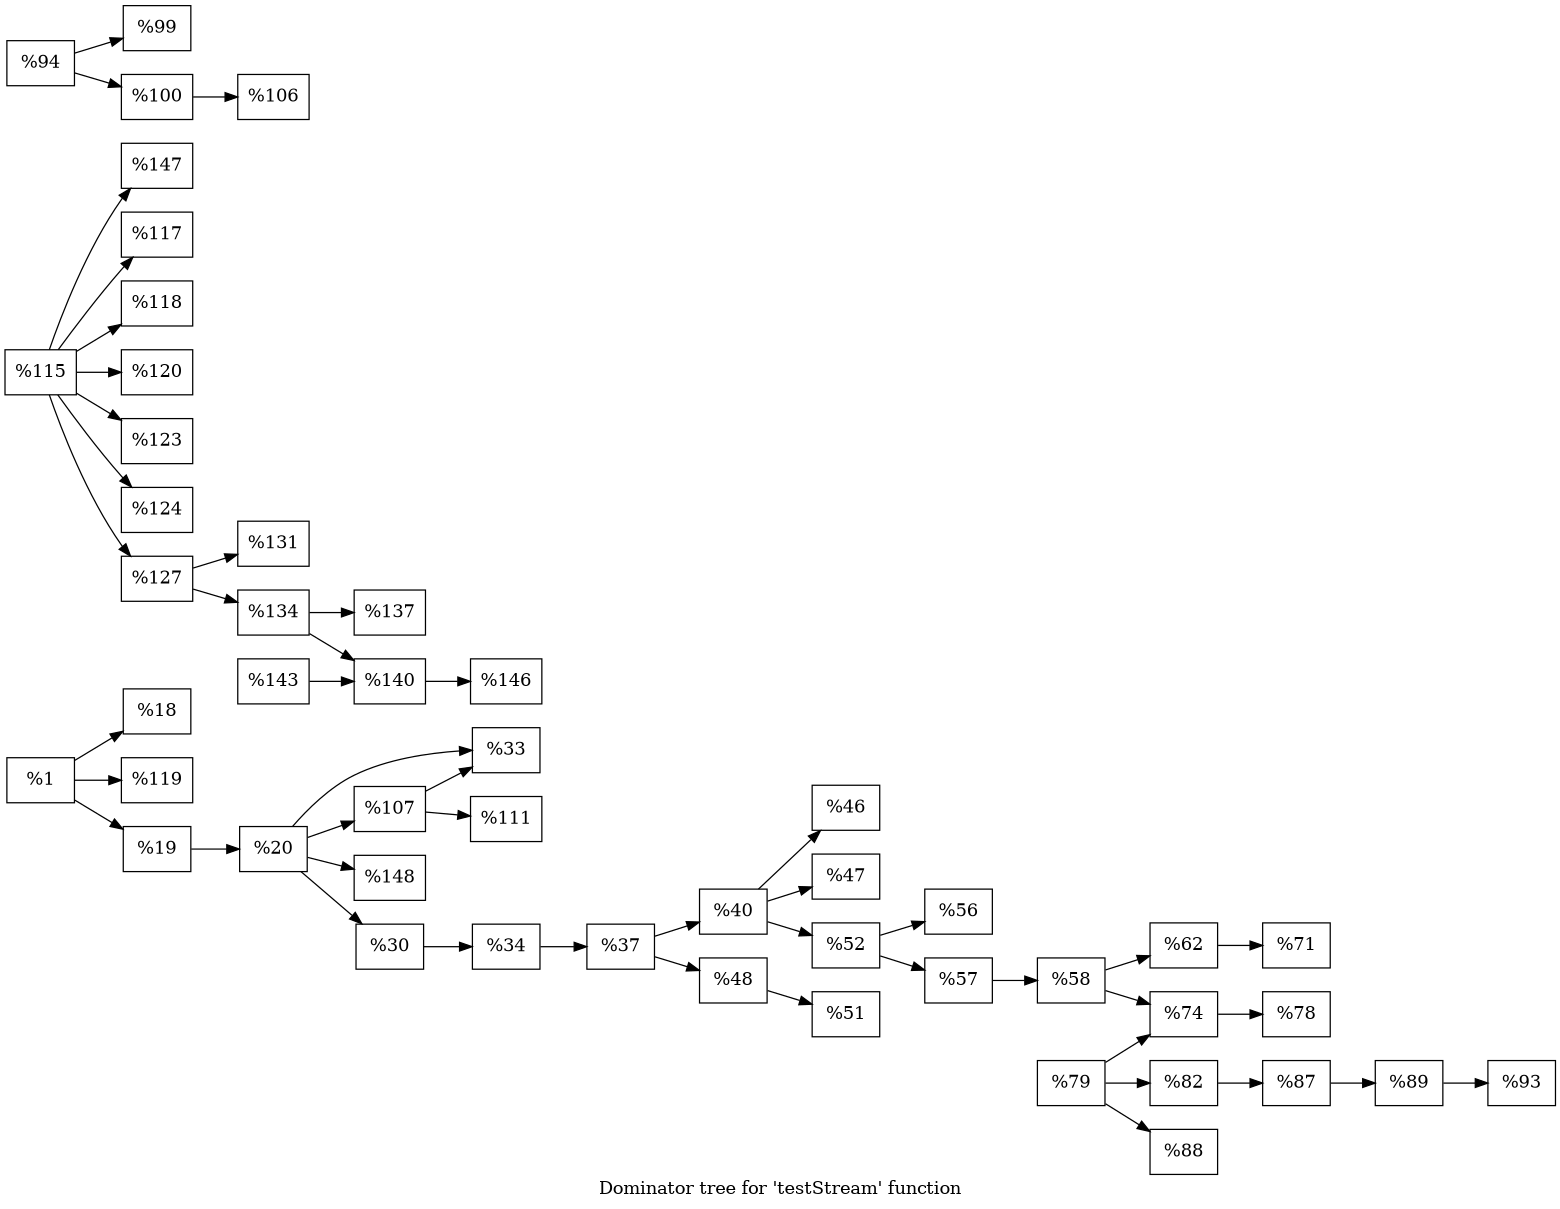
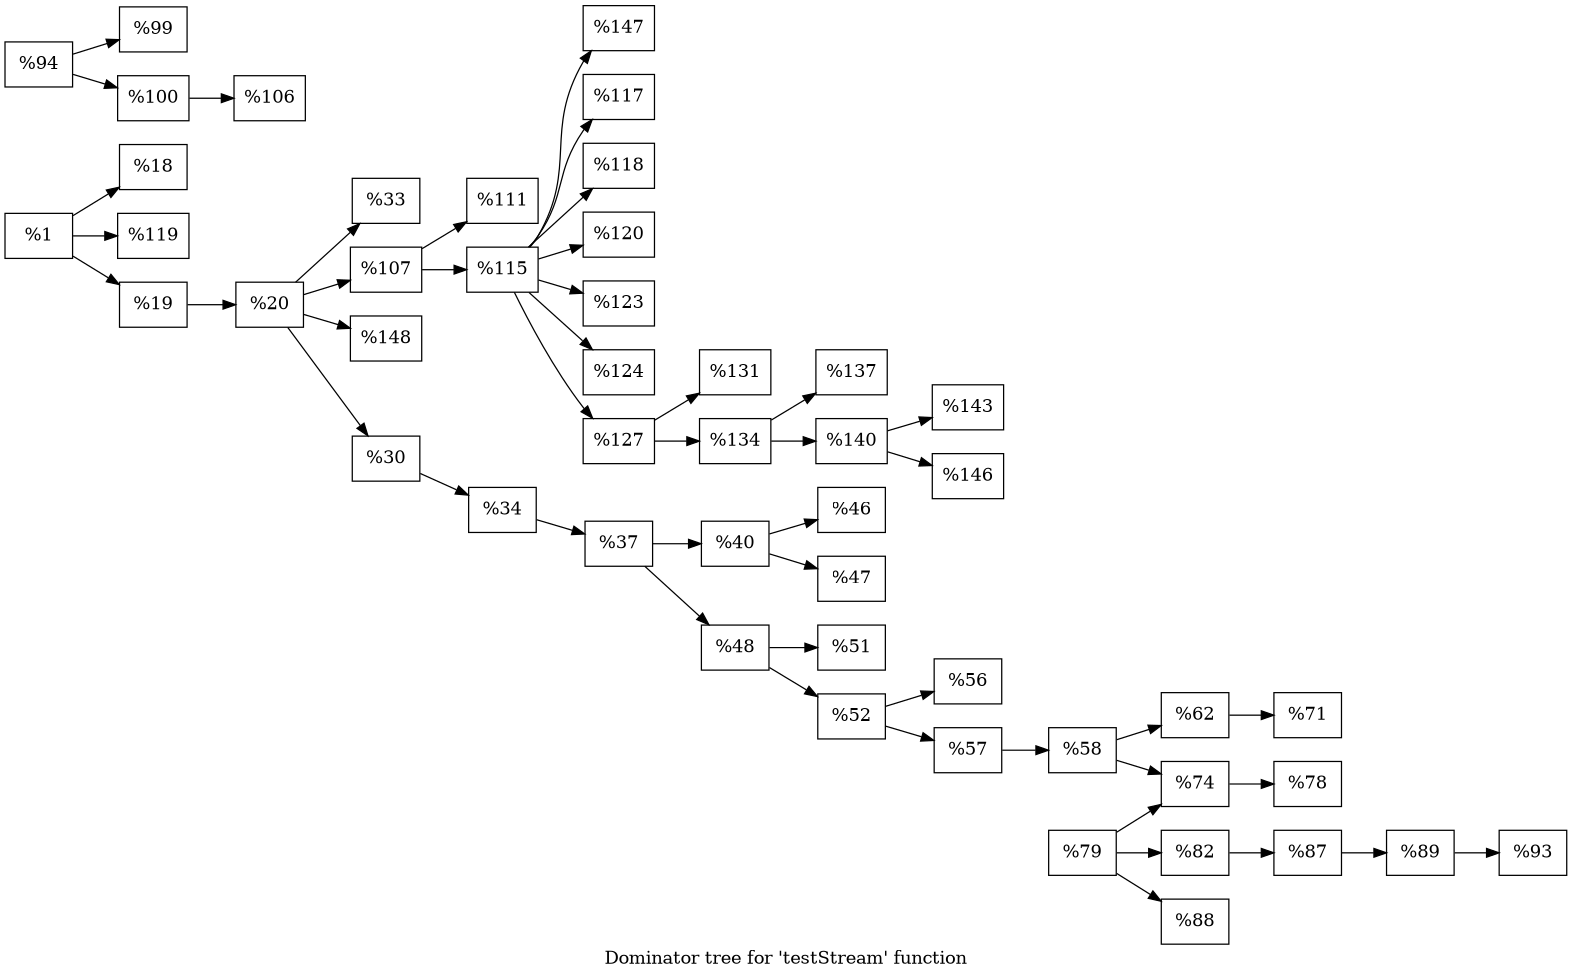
(325, 681) -> (904, 426)
(443, 782) -> (438, 270)
(784, 927) -> (788, 679)
